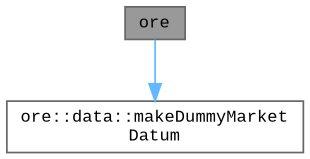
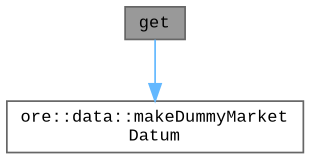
(155, 23) -> (155, 23)
